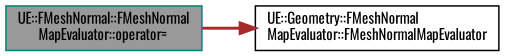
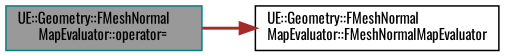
(104, 28) -> (104, 28)
